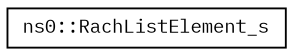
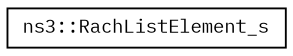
(147, 28) -> (147, 28)
